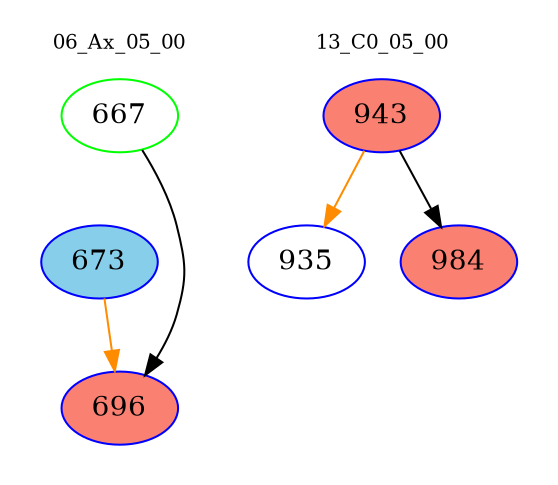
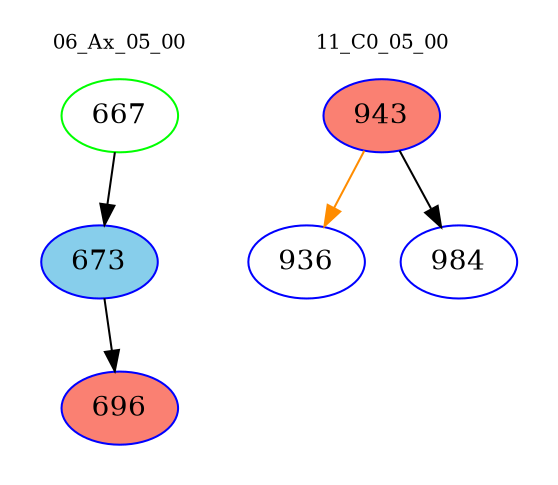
(383, 44) -> (383, 44)
(183, 253) -> (111, 178)
(307, 262) -> (307, 262)
(459, 262) -> (459, 262)
(108, 324) -> (108, 324)
